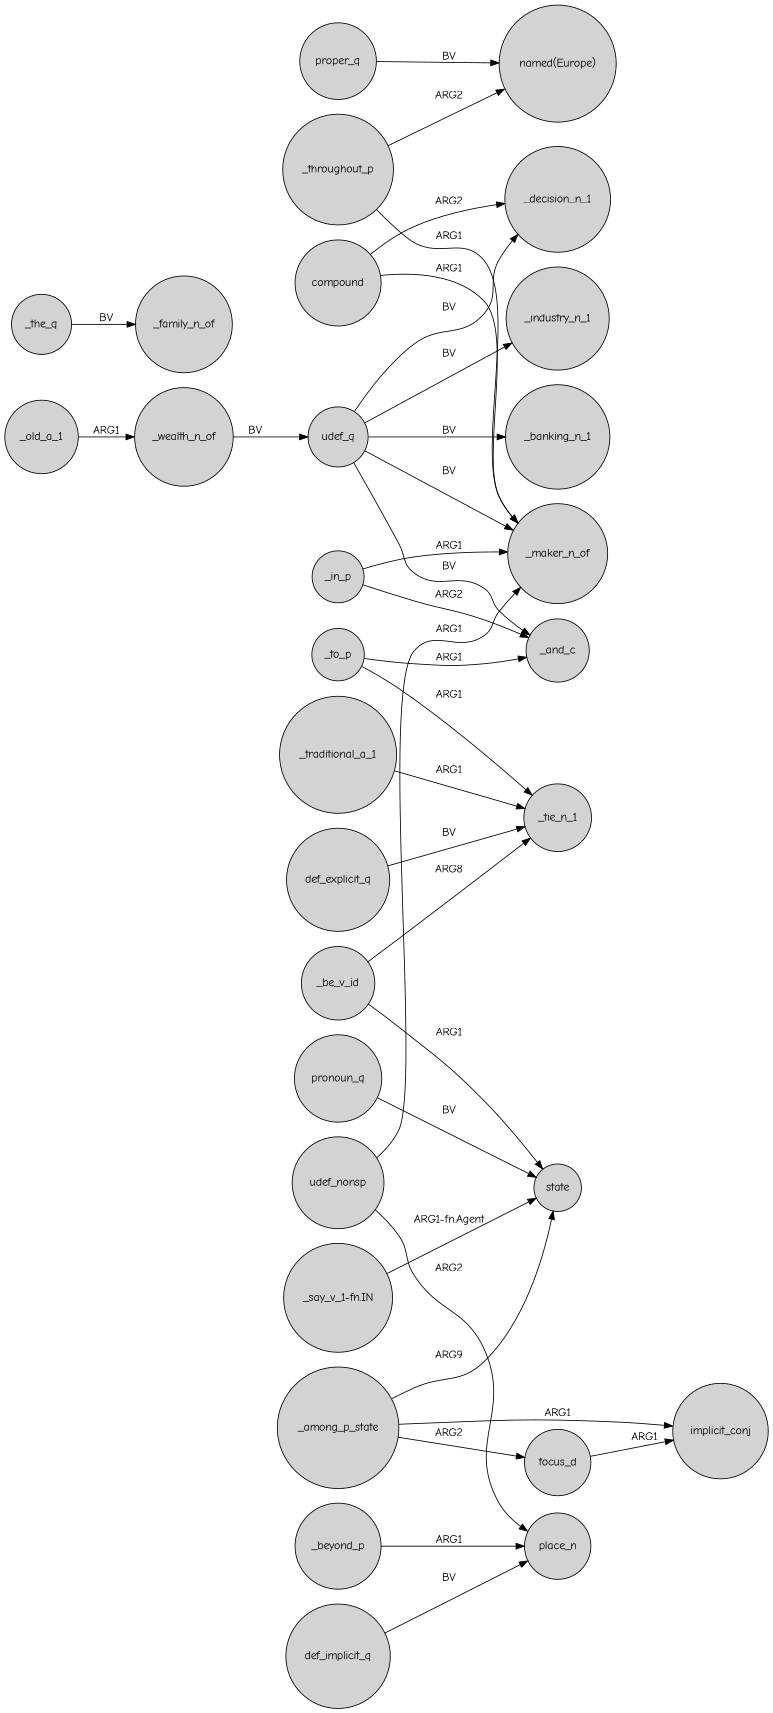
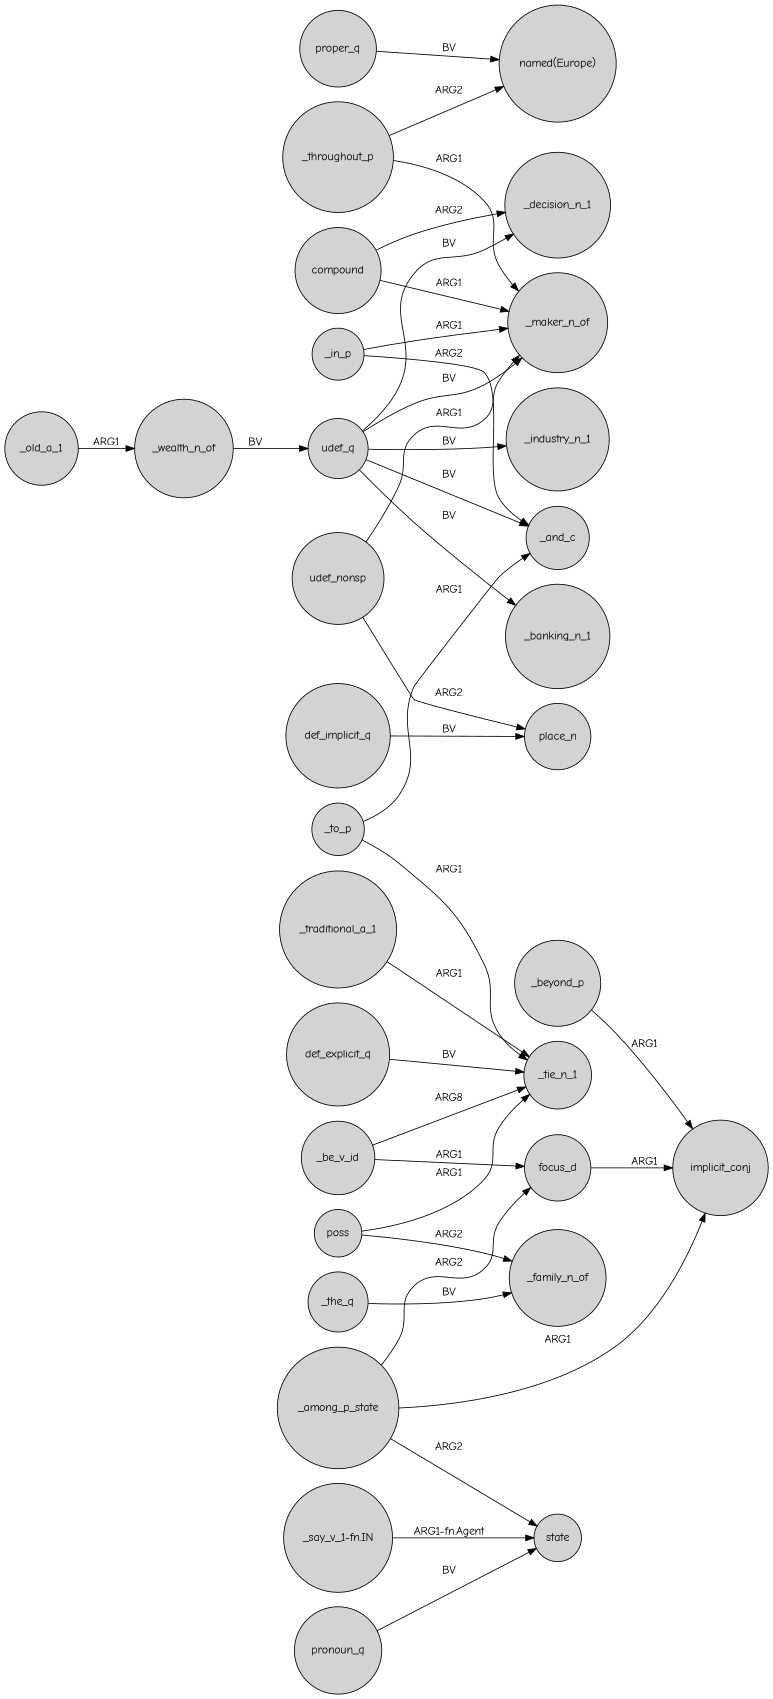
(459, 1076) -> (445, 1163)
none -> (338, 1233)
(449, 1355) -> (449, 1447)
(449, 1546) -> (642, 1063)
